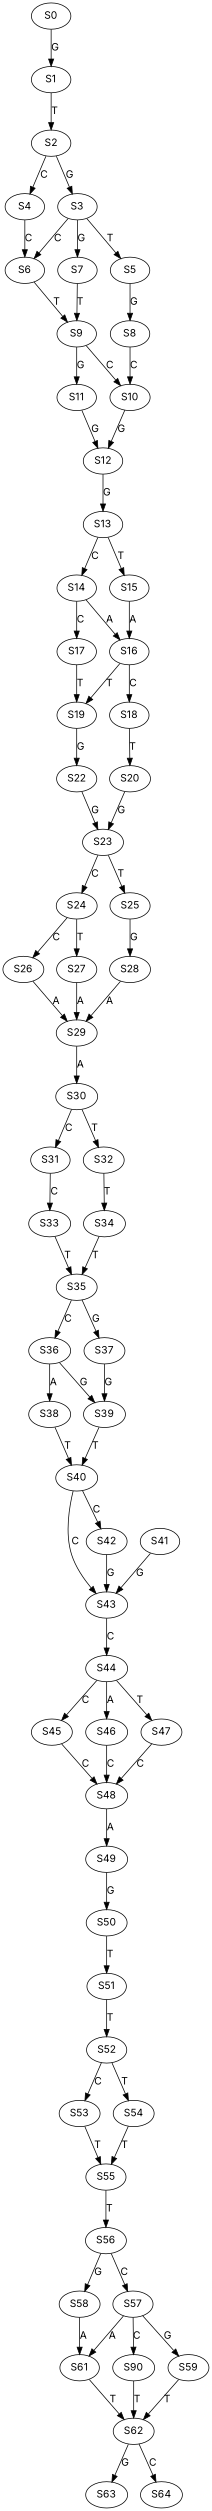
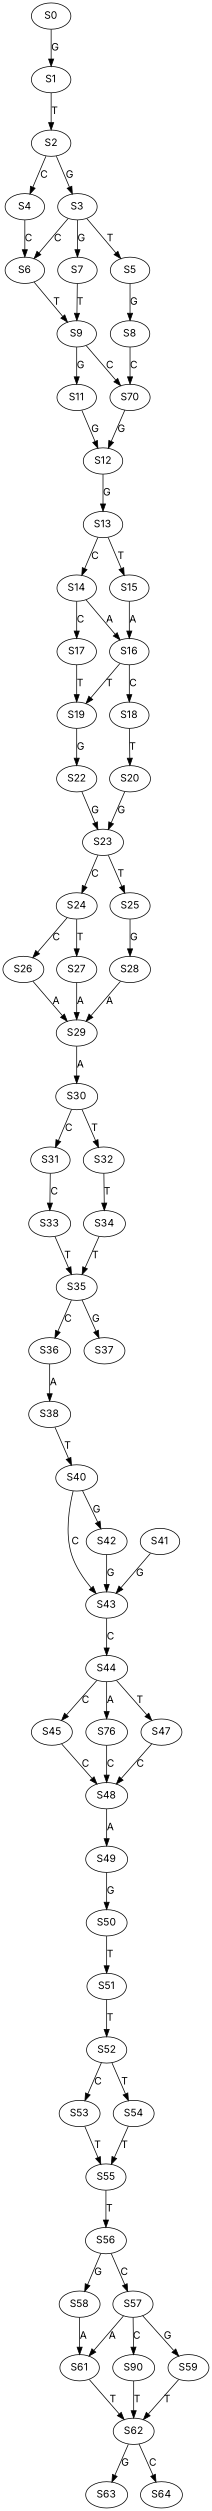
(130, 397) -> (130, 397)
(104, 1414) -> none
(97, 1510) -> (97, 1510)
(107, 1732) -> (107, 1732)
